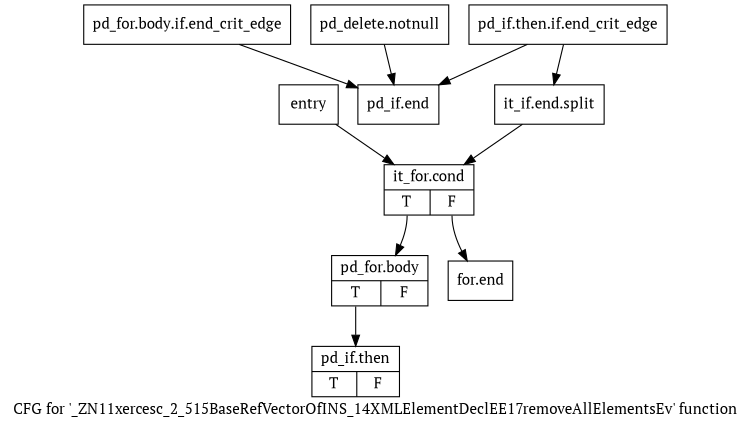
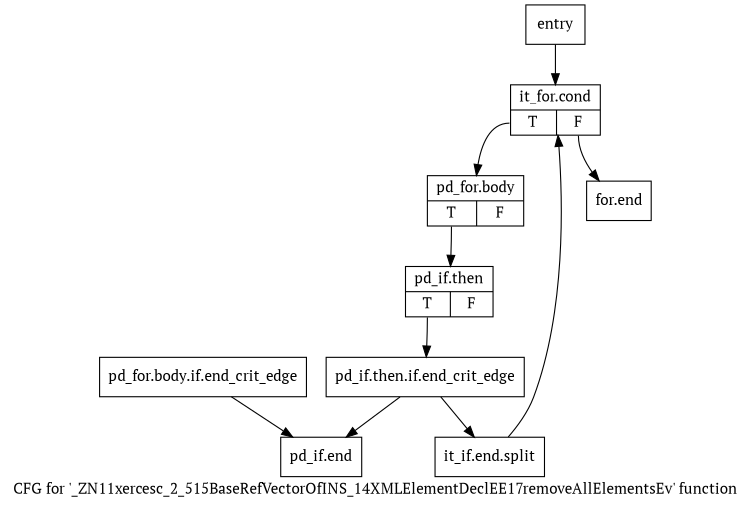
(380, 25) -> none
none -> (427, 332)
